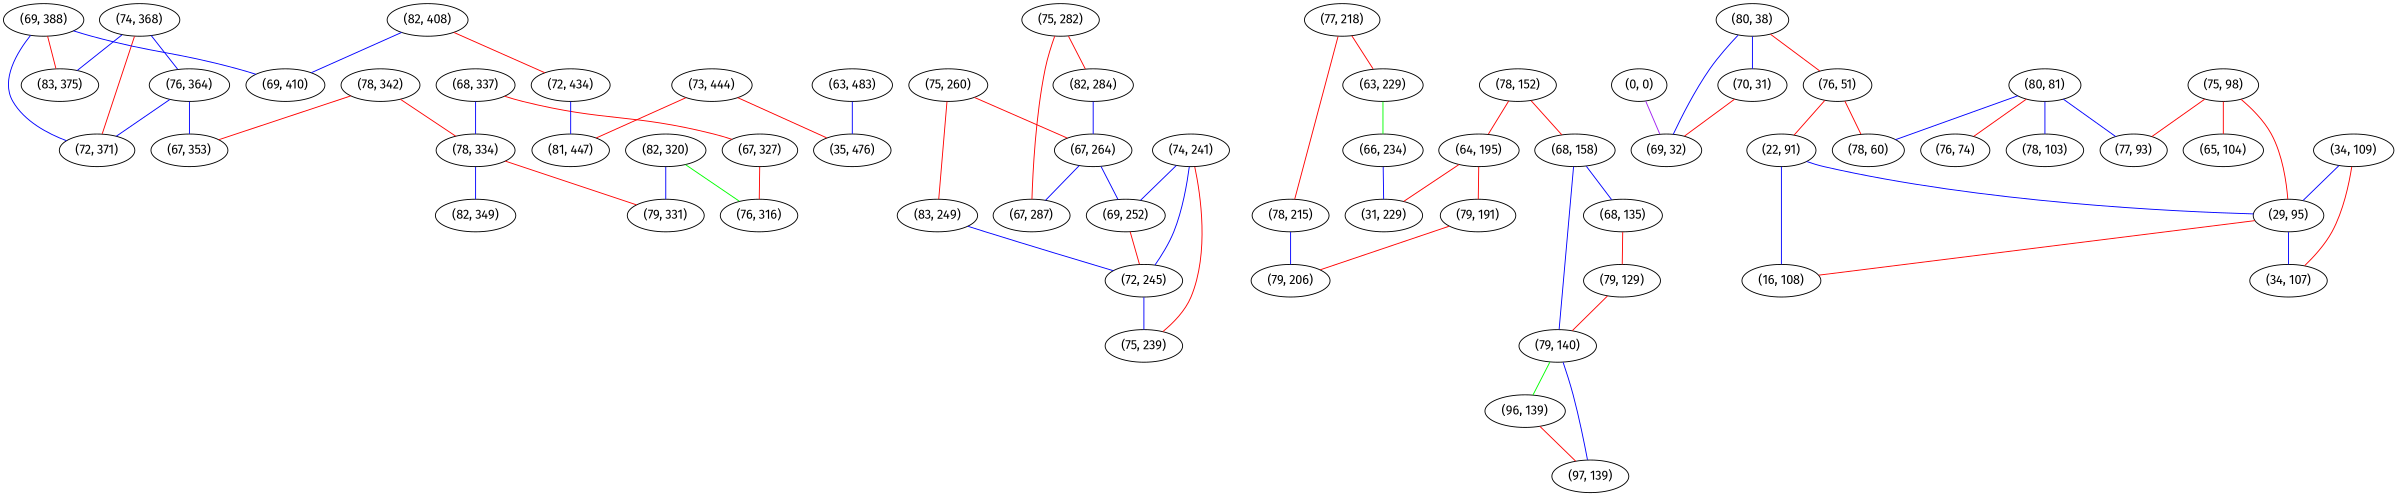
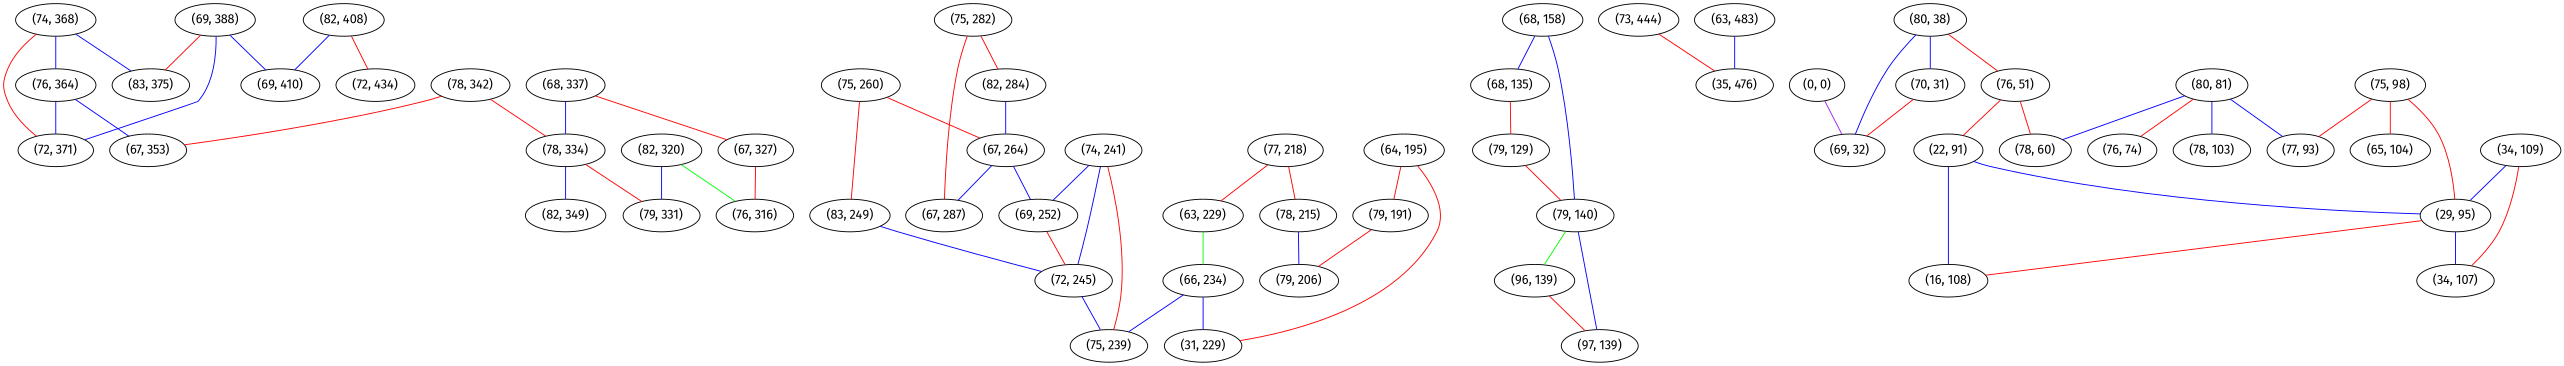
(1518, 85) -> none
(571, 150) -> none
none -> (1156, 313)
